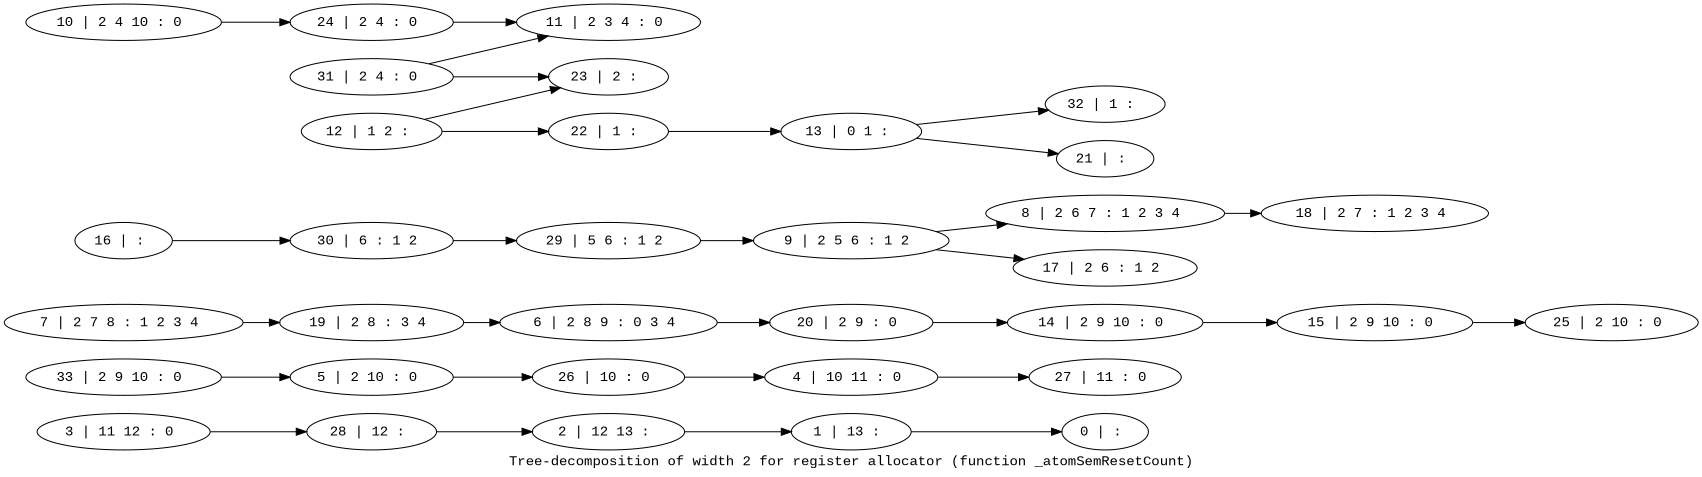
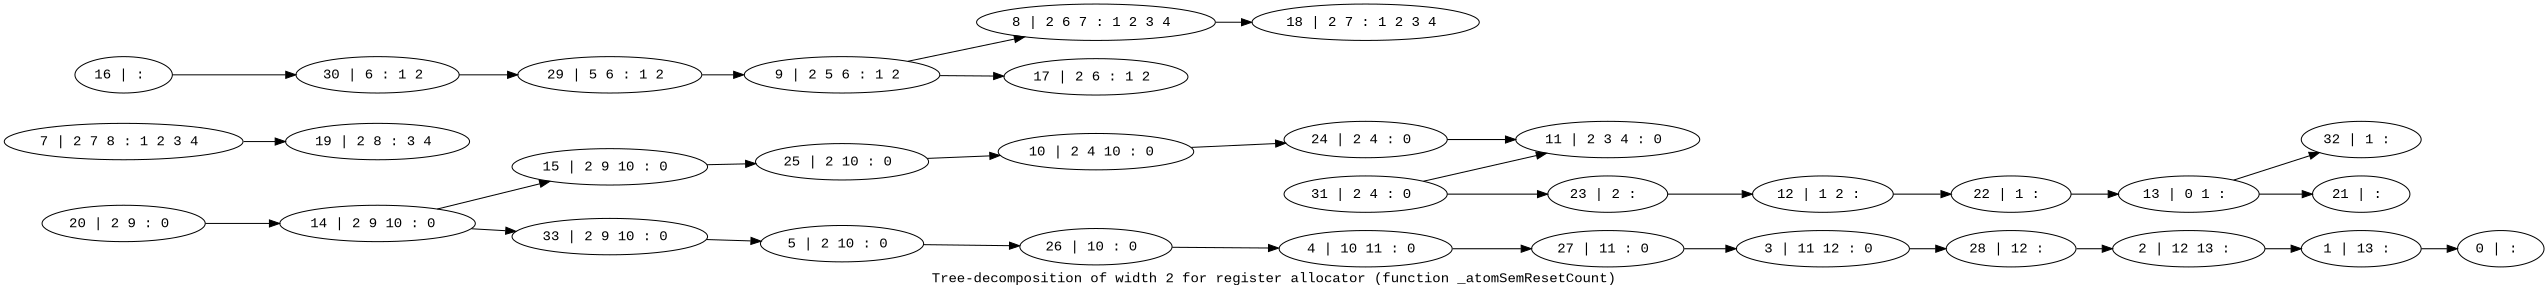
(488, 105) -> (1705, 194)
none -> (959, 157)
none -> (489, 230)
none -> (1705, 249)
(608, 323) -> none
